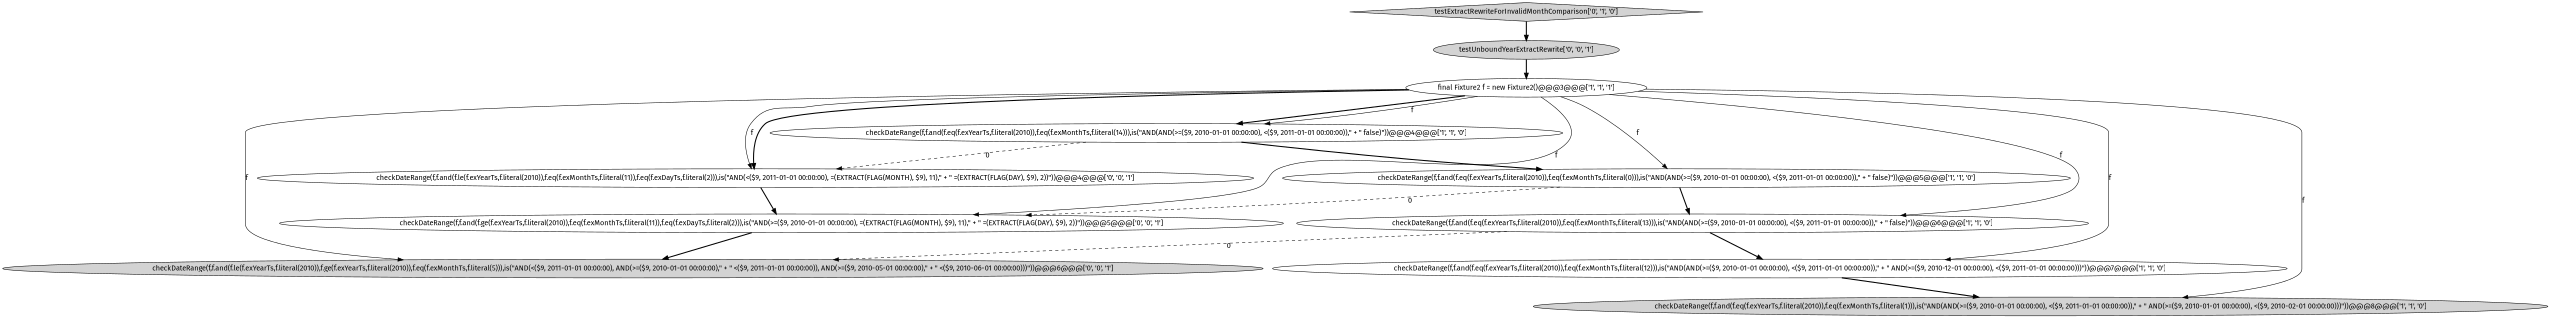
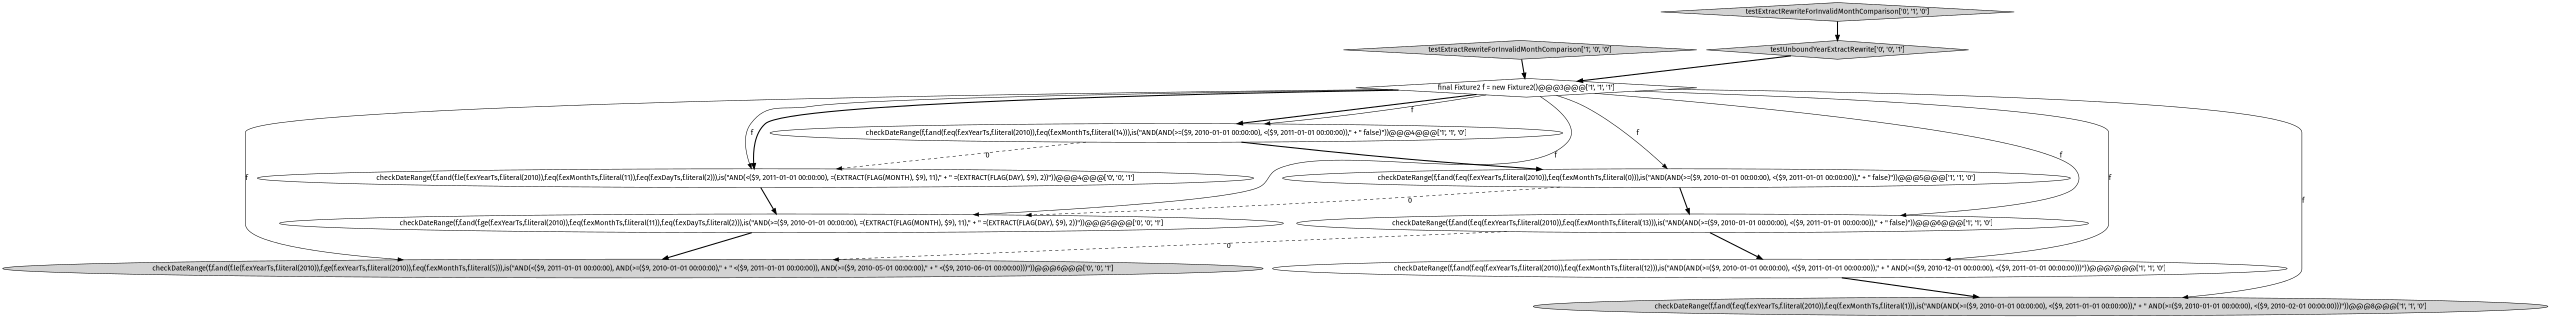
none -> (1520, 50)
(1526, 50) -> (1837, 50)
(1526, 88) -> (1526, 88)
